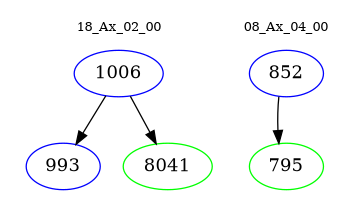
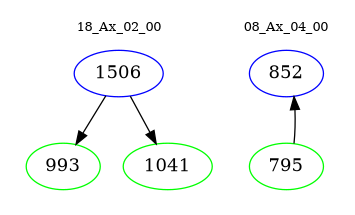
(119, 74) -> (119, 74)
(278, 114) -> (295, 127)
(63, 166) -> (63, 166)
(168, 166) -> (168, 166)
